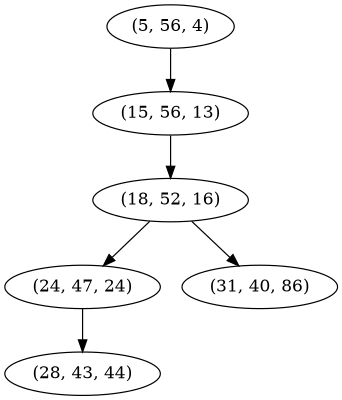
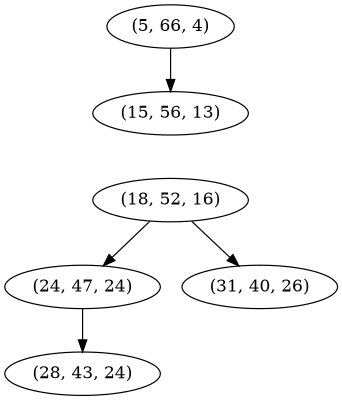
(171, 27) -> (171, 27)
(171, 151) -> none
(260, 287) -> (260, 287)
(83, 374) -> (83, 374)
